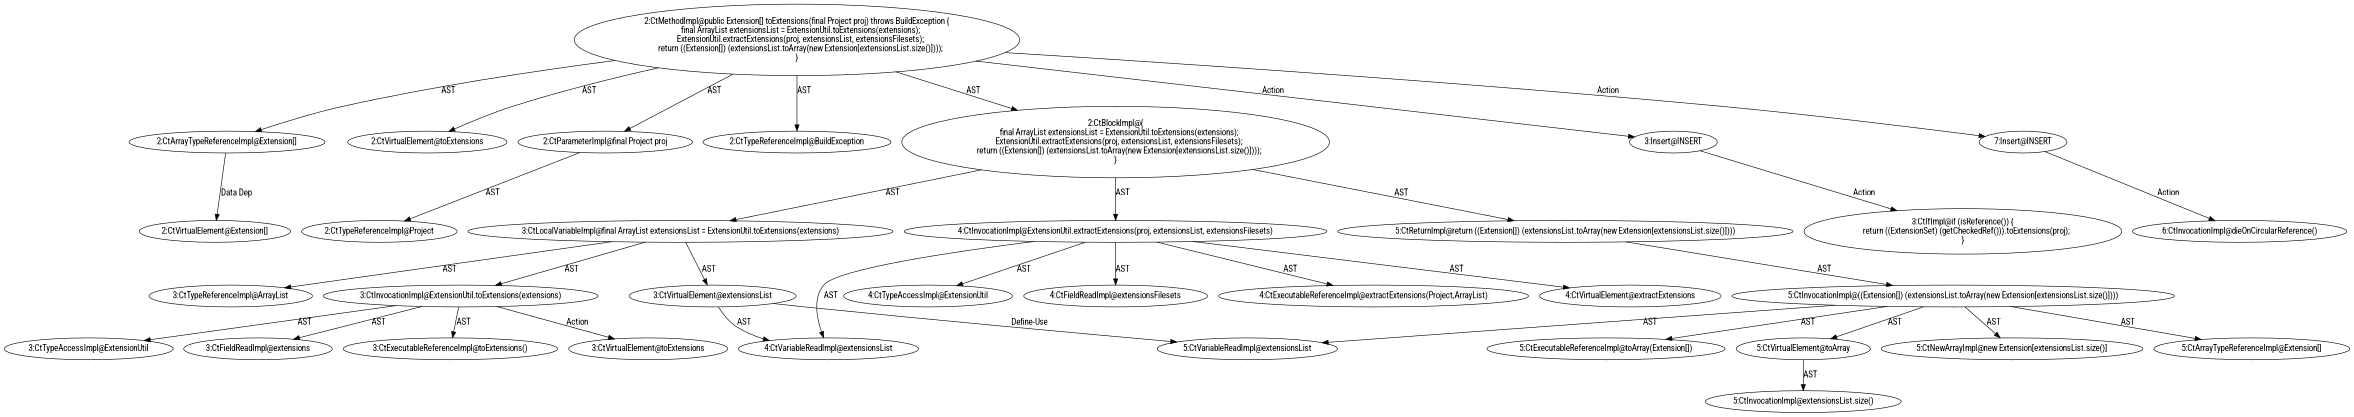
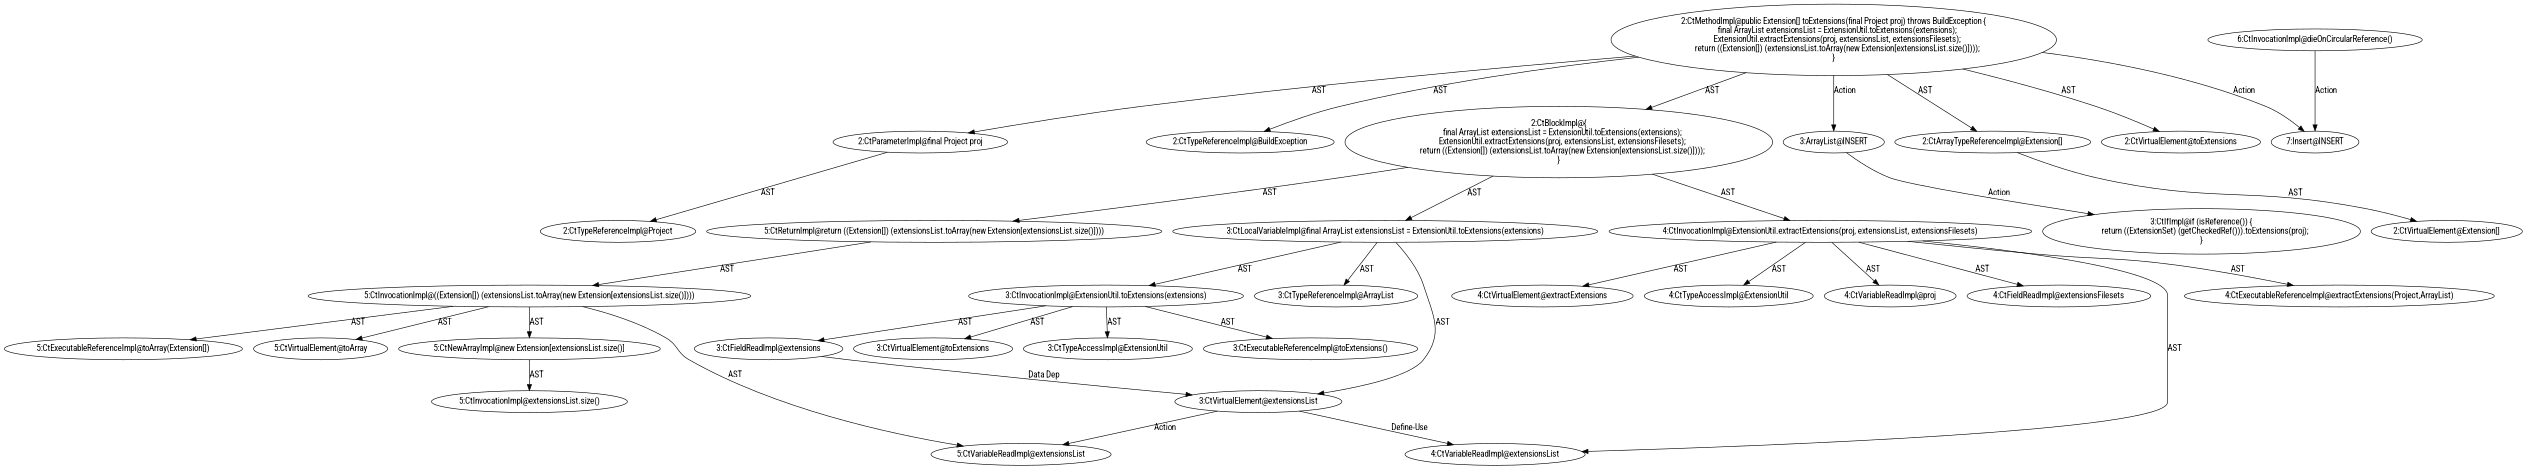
(1673, 142) -> (1834, 142)
(2127, 185) -> (2315, 88)
(237, 193) -> (2296, 193)
none -> (1890, 296)
(578, 322) -> (1037, 322)
(744, 322) -> (1410, 428)
(1030, 322) -> (1165, 428)
(2252, 349) -> none
(1803, 372) -> (529, 372)
none -> (1004, 377)
